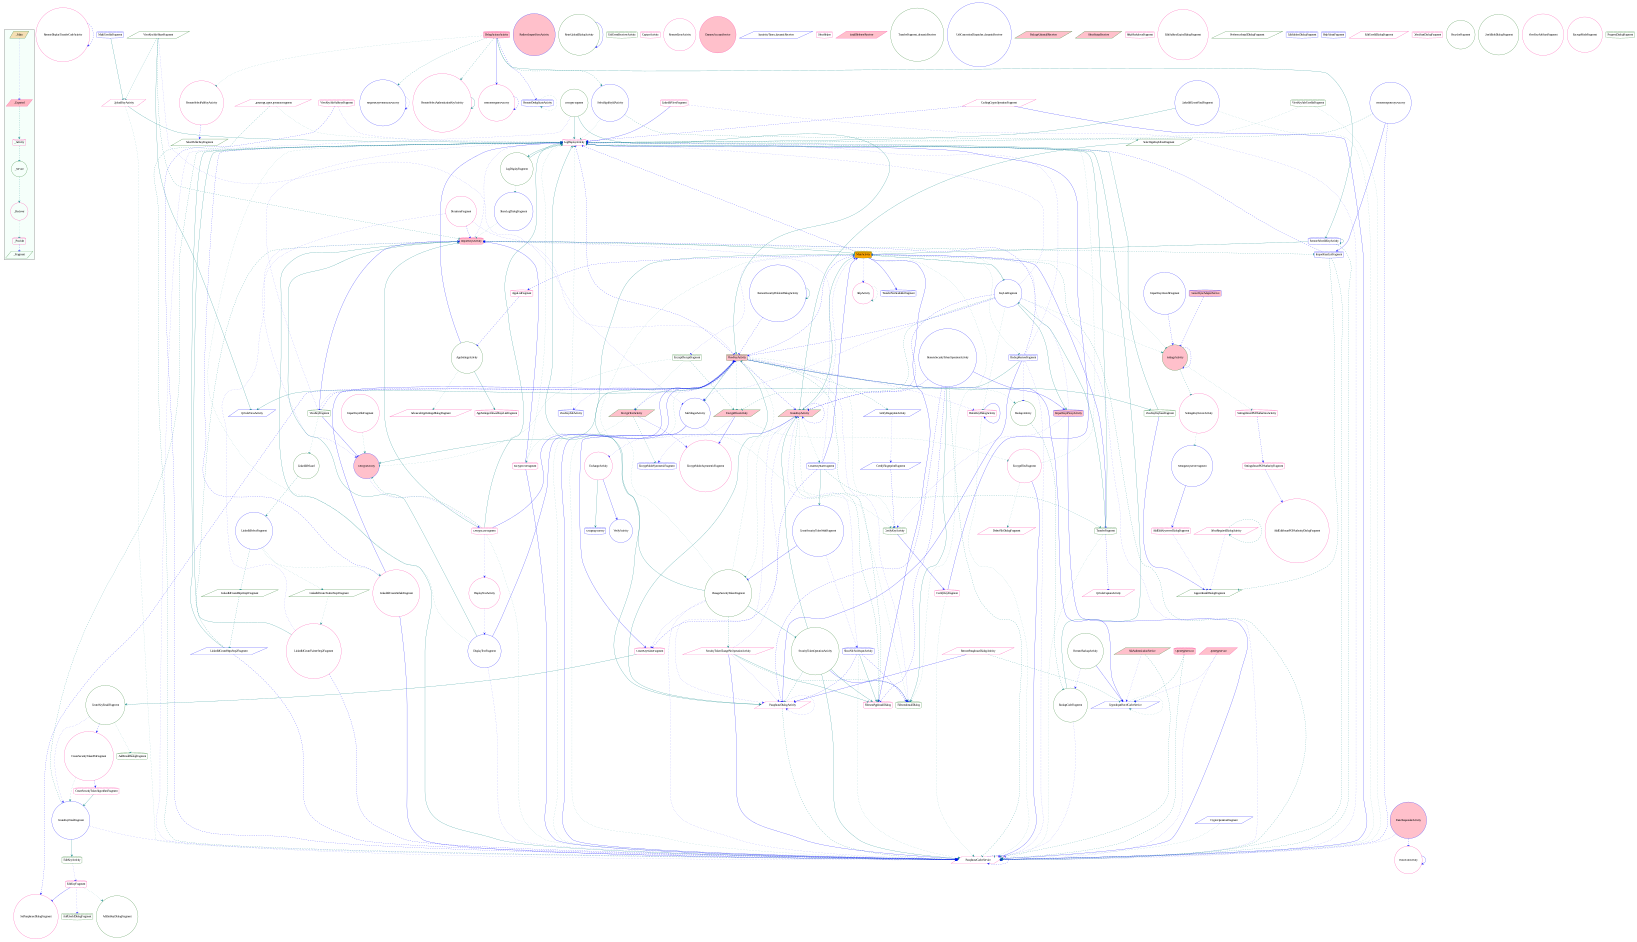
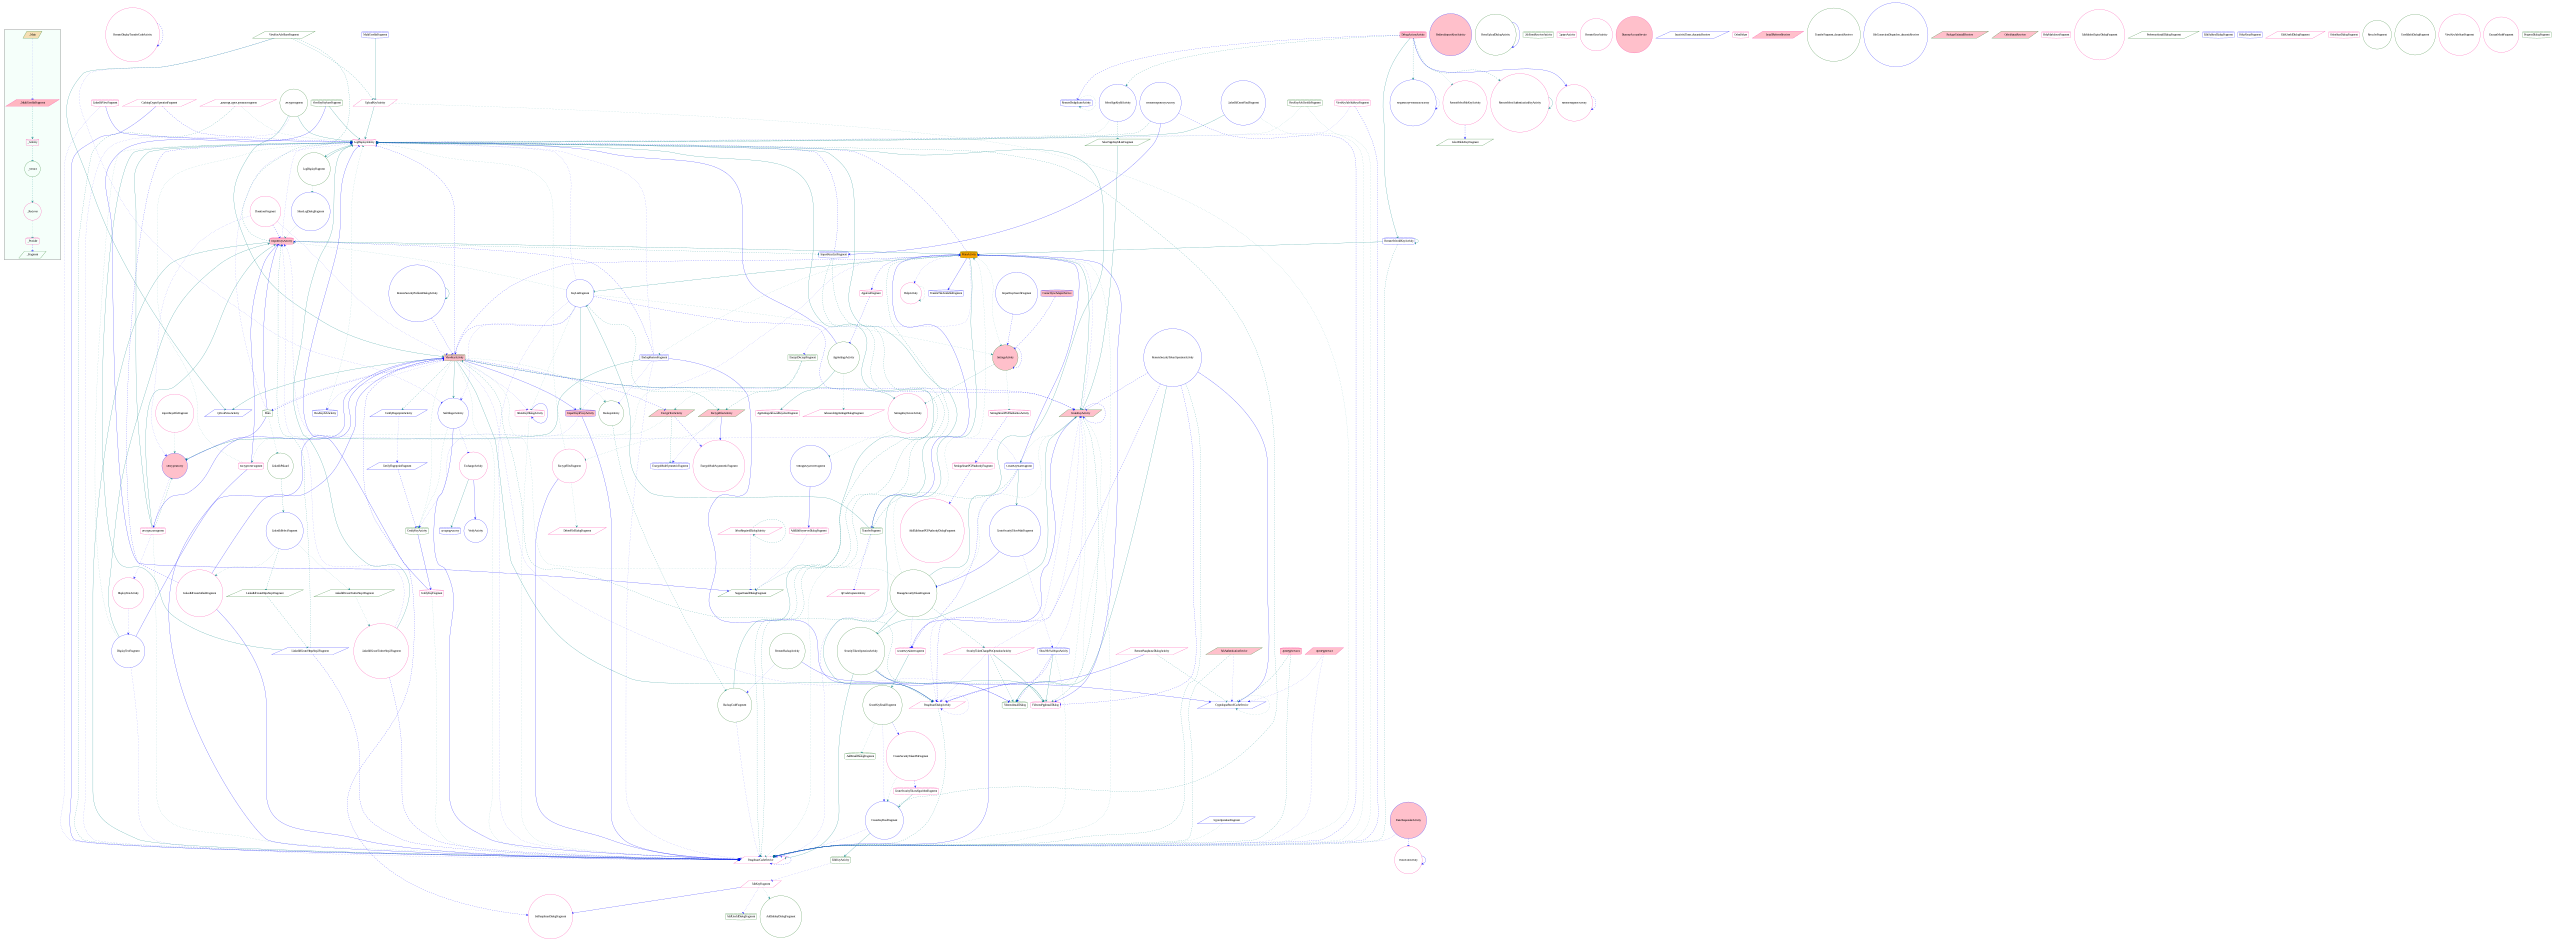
(19, 103) -> (32, 103)
(1040, 389) -> (679, 387)
(319, 413) -> (268, 413)
(76, 884) -> (761, 884)
